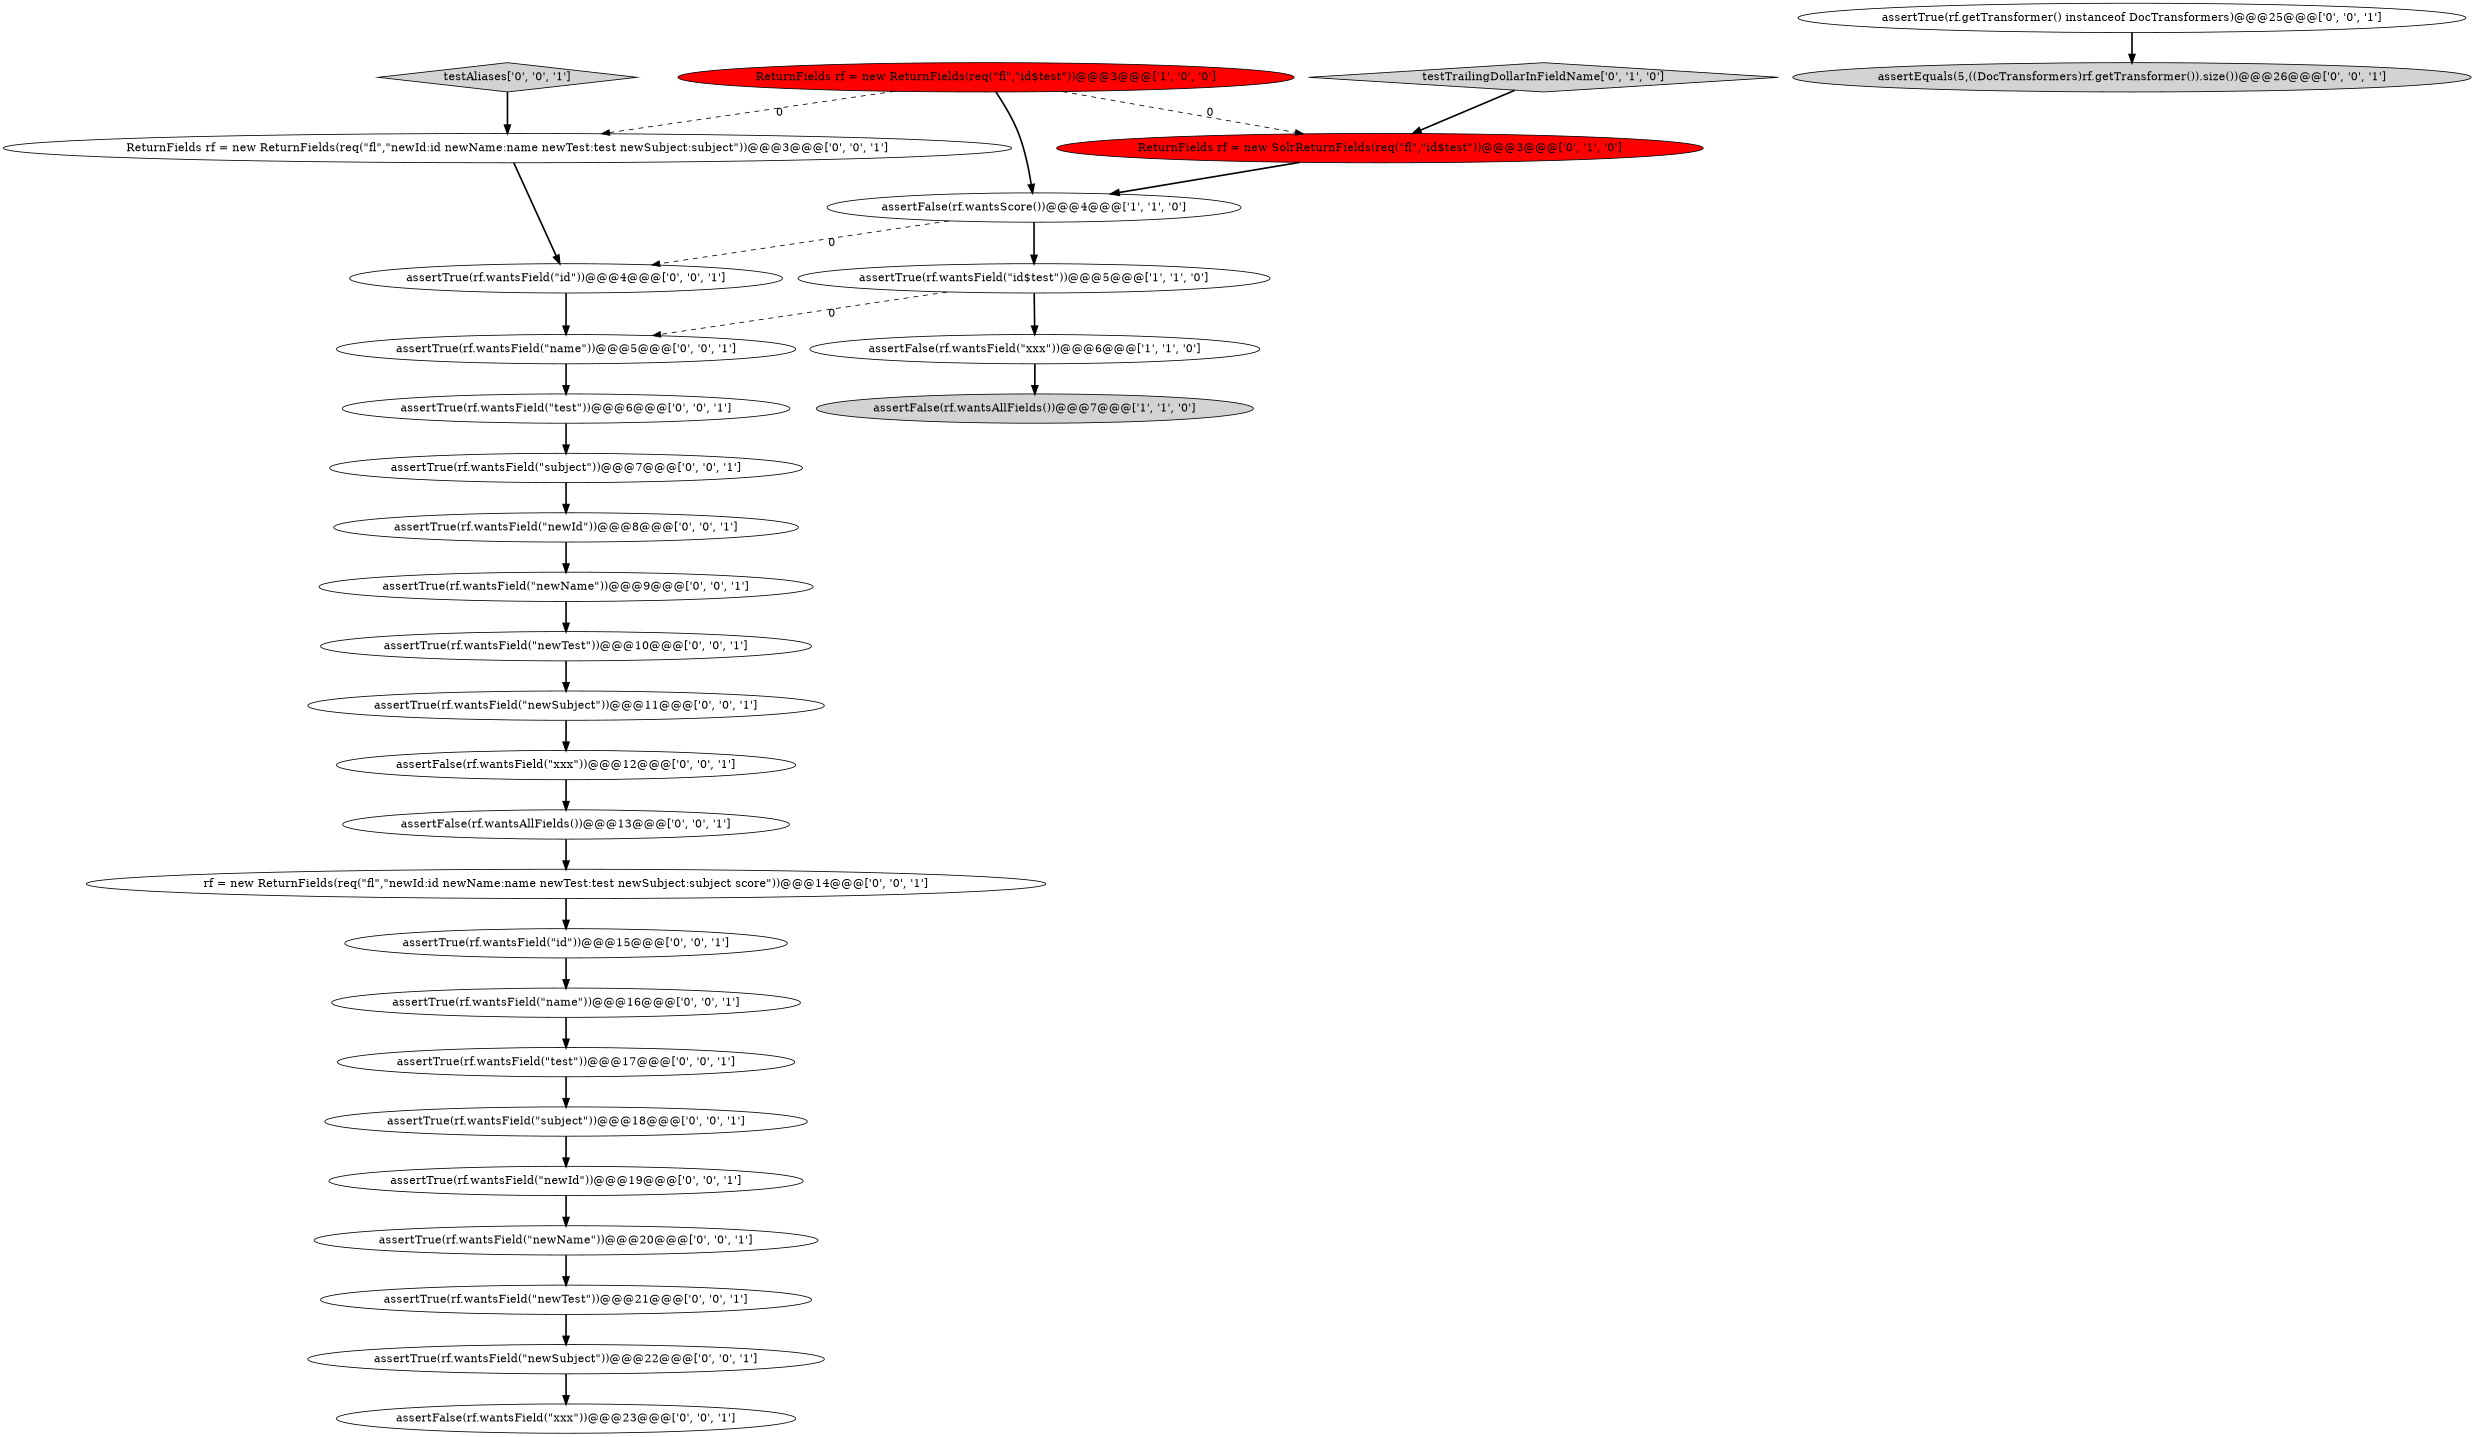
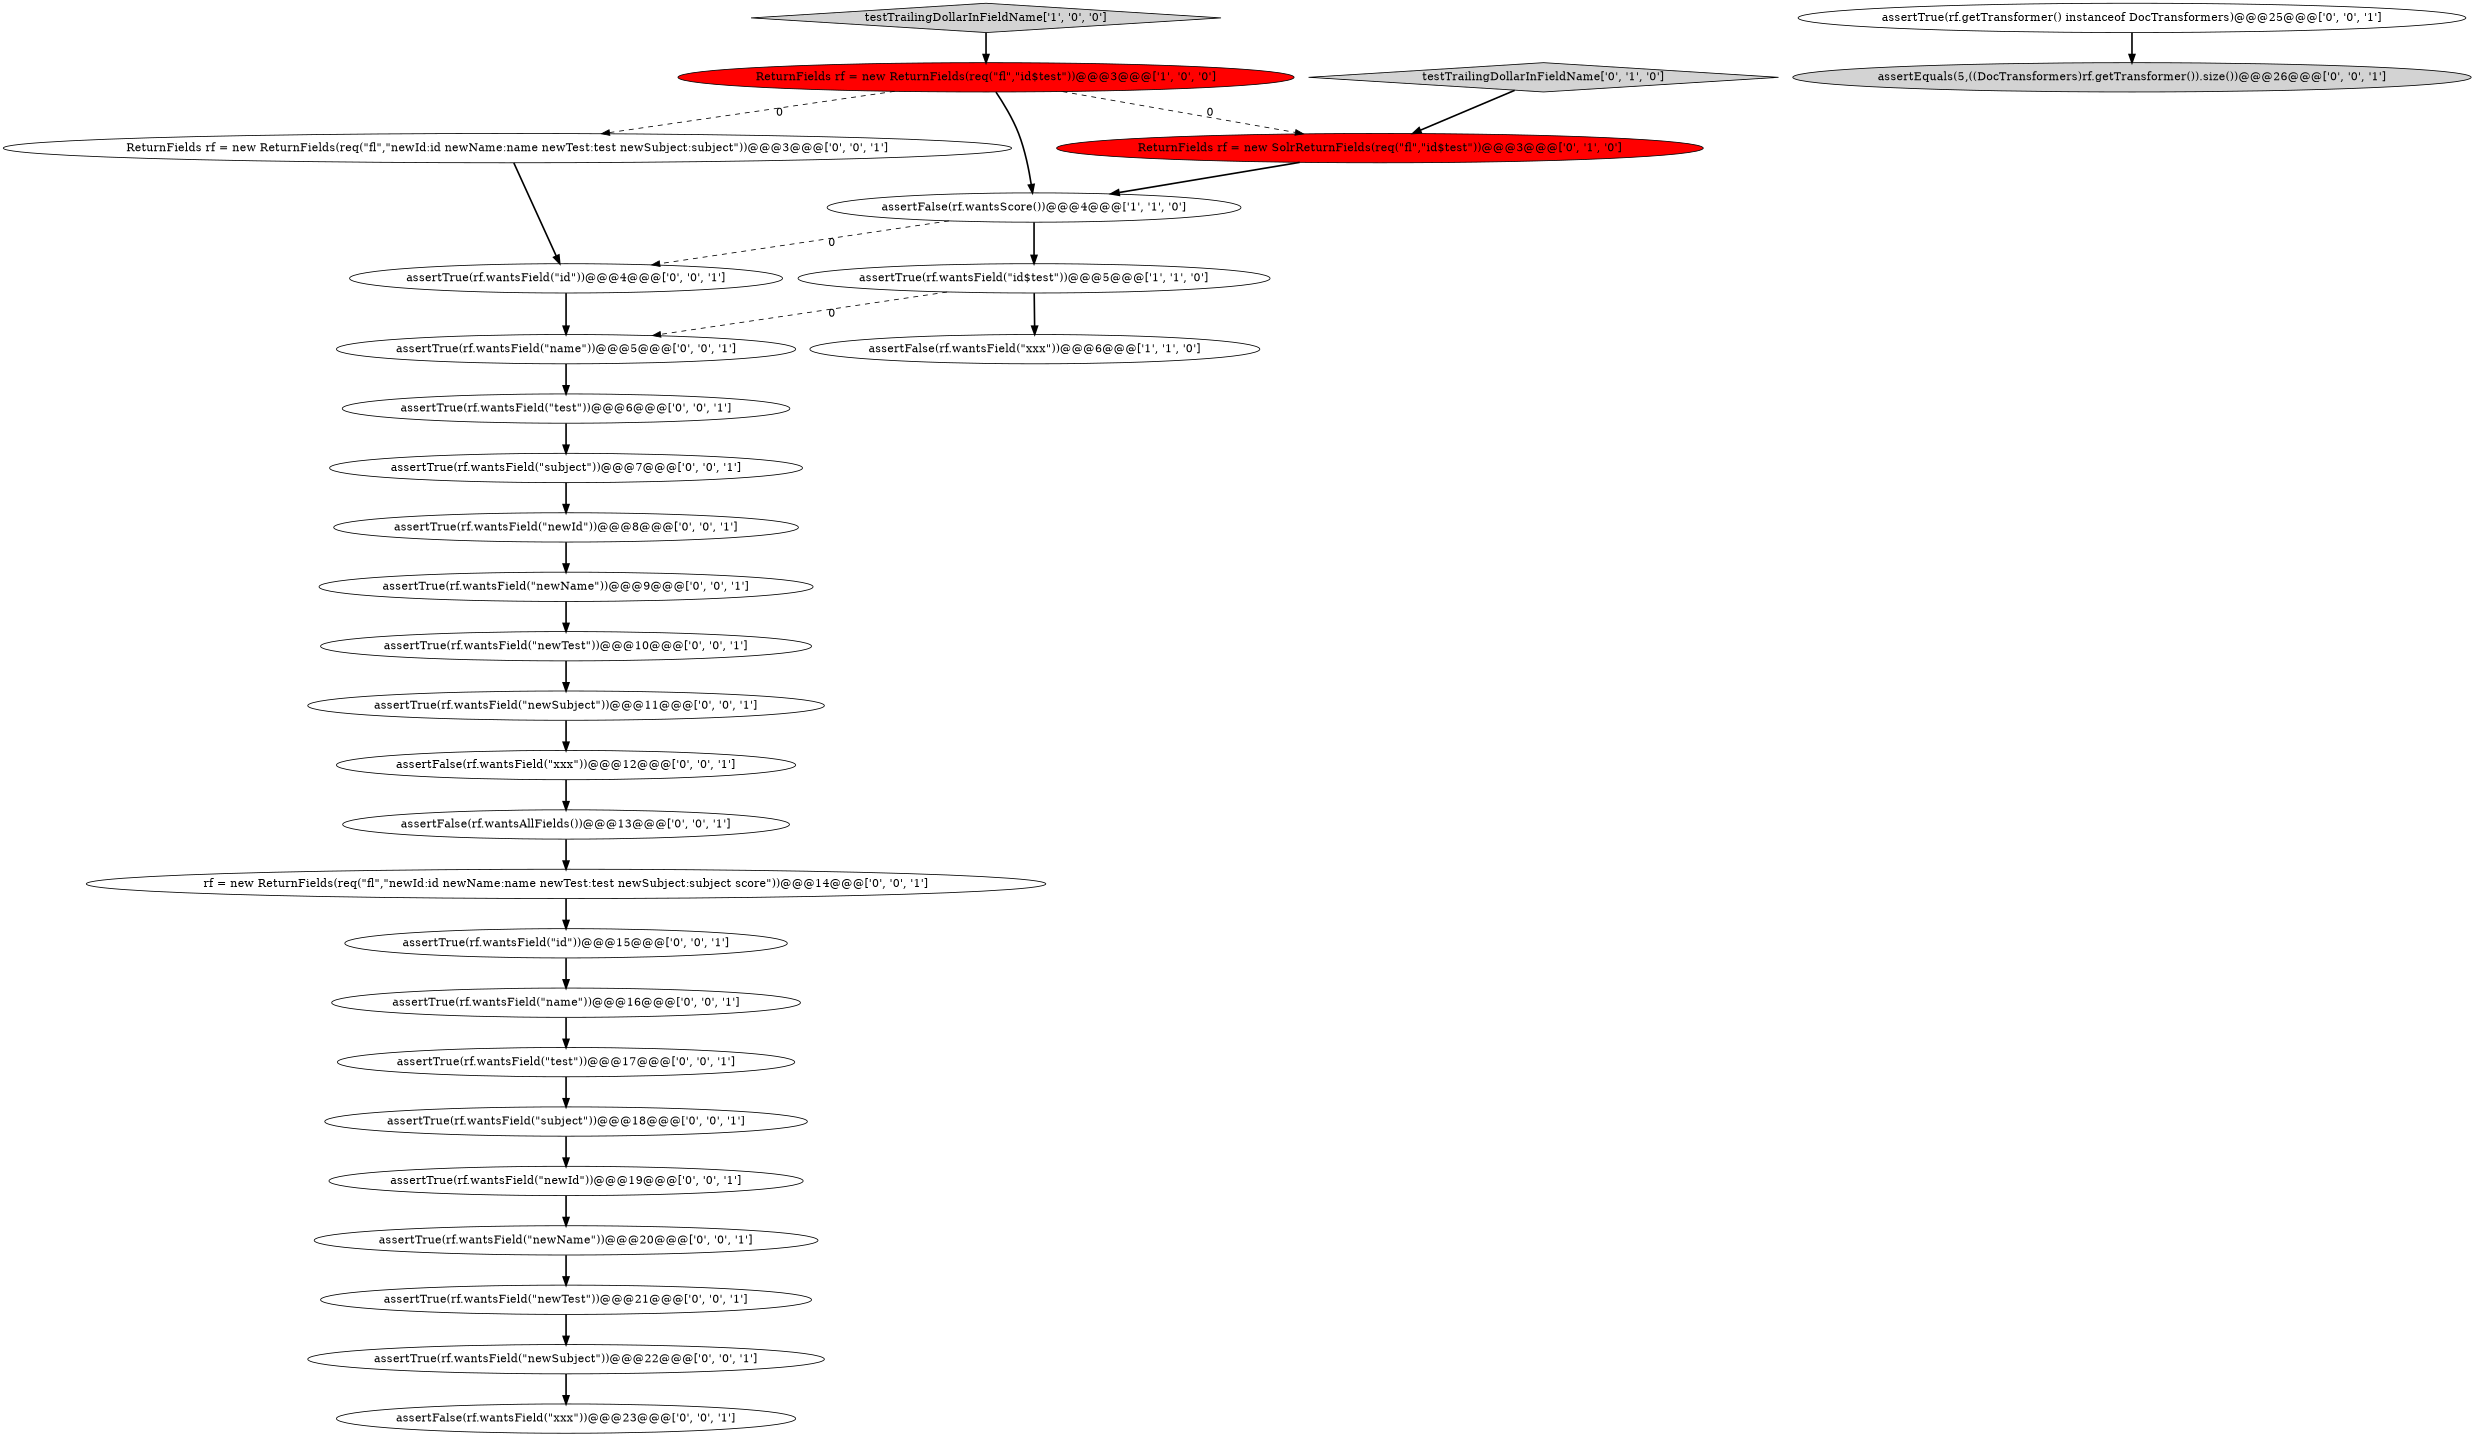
none -> (986, 18)
(507, 77) -> none
(1035, 409) -> none
